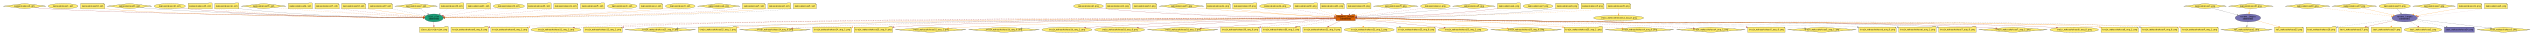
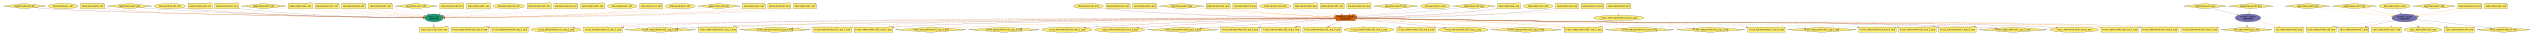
(2459, 30) -> (2459, 30)
